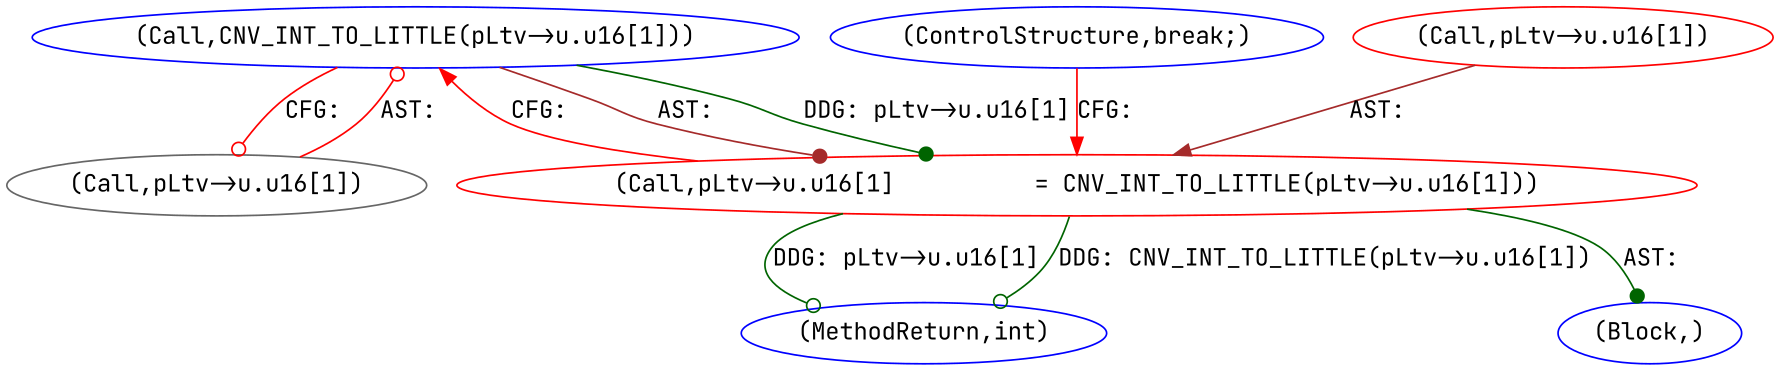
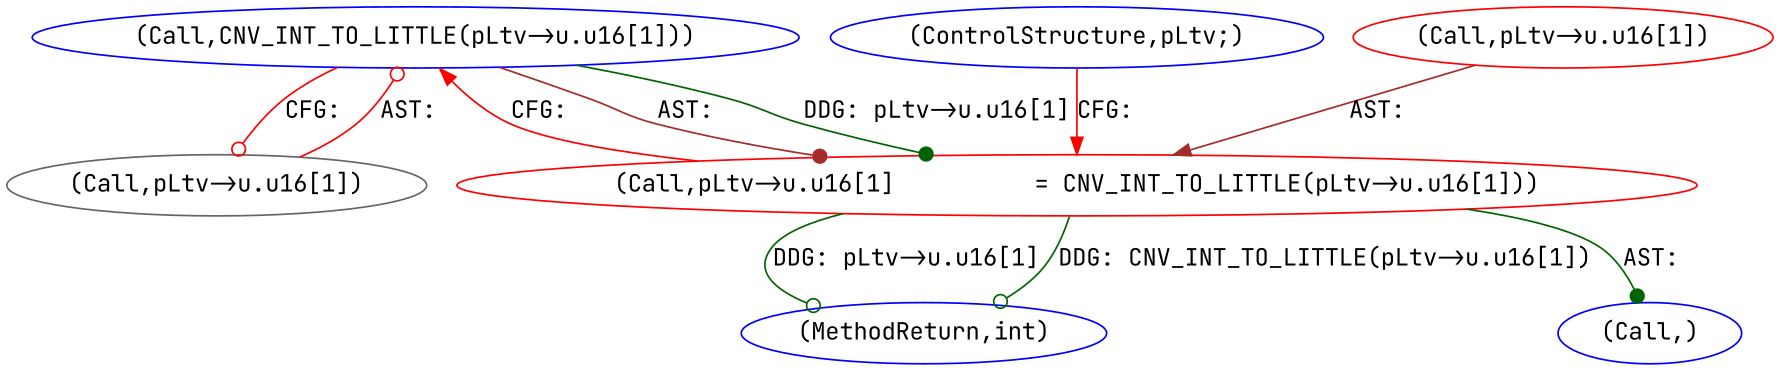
(1077, 37) -> (1077, 37)
(1650, 333) -> (1650, 333)
